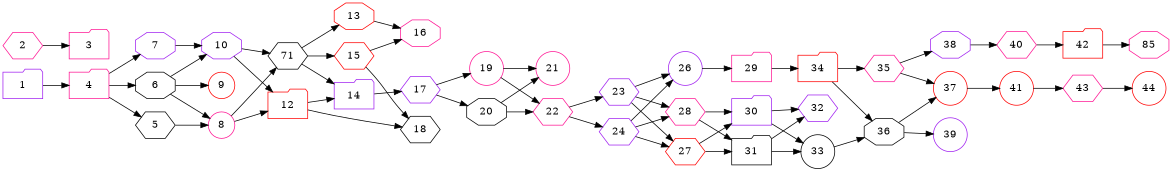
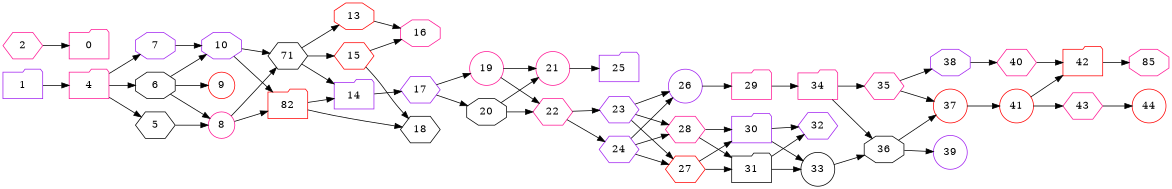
(89, 46) -> (89, 46)
none -> (619, 68)
(818, 68) -> (818, 86)
none -> (1044, 88)
(288, 105) -> (288, 105)
